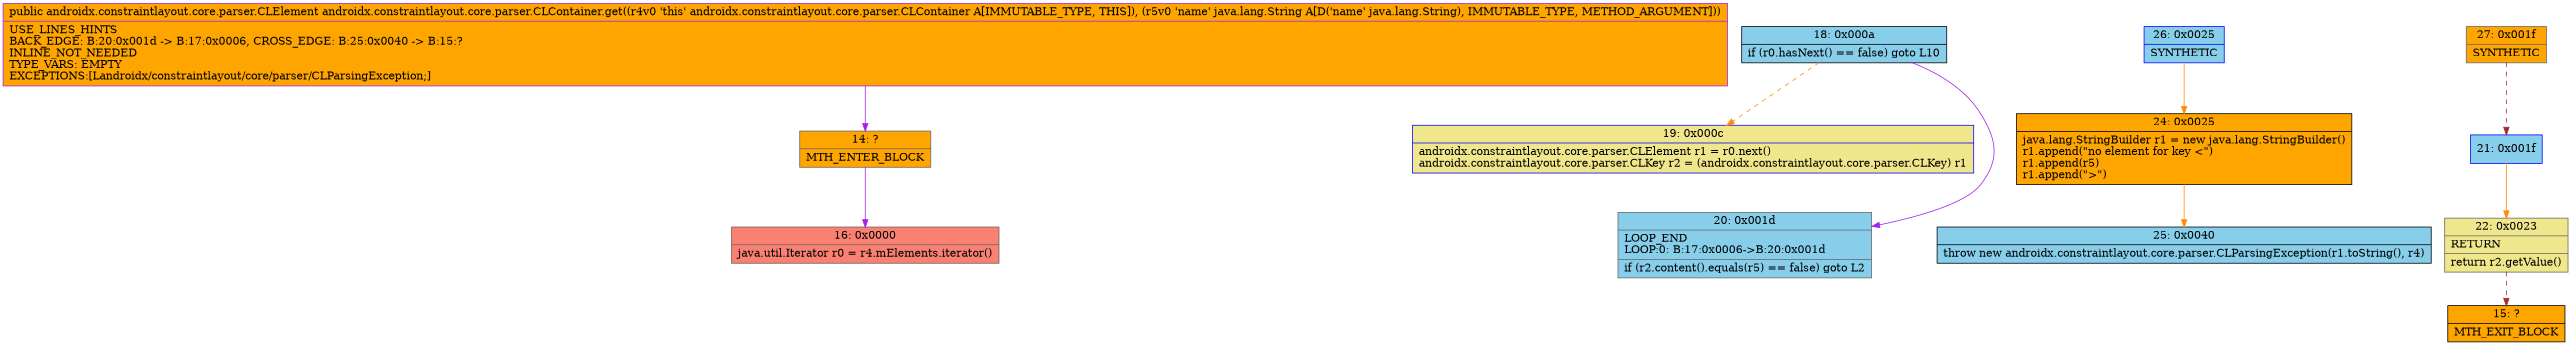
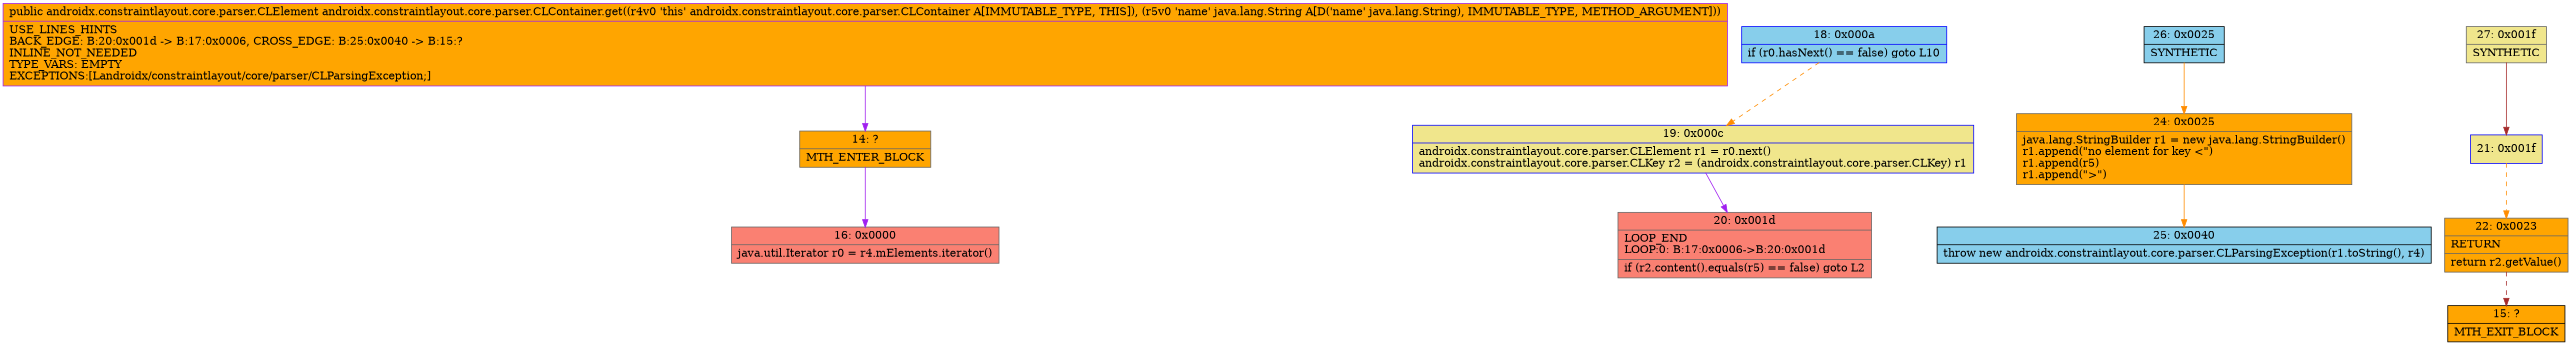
(1844, 45) -> (1844, 45)
(2184, 45) -> (2184, 45)
(2506, 45) -> (2506, 45)
(2506, 95) -> (2506, 95)
(2184, 149) -> (2184, 149)
(2506, 149) -> (2506, 149)
(1993, 161) -> (1715, 189)
(2506, 187) -> (2506, 187)
(1745, 245) -> (1745, 245)
(2506, 245) -> (2506, 245)
